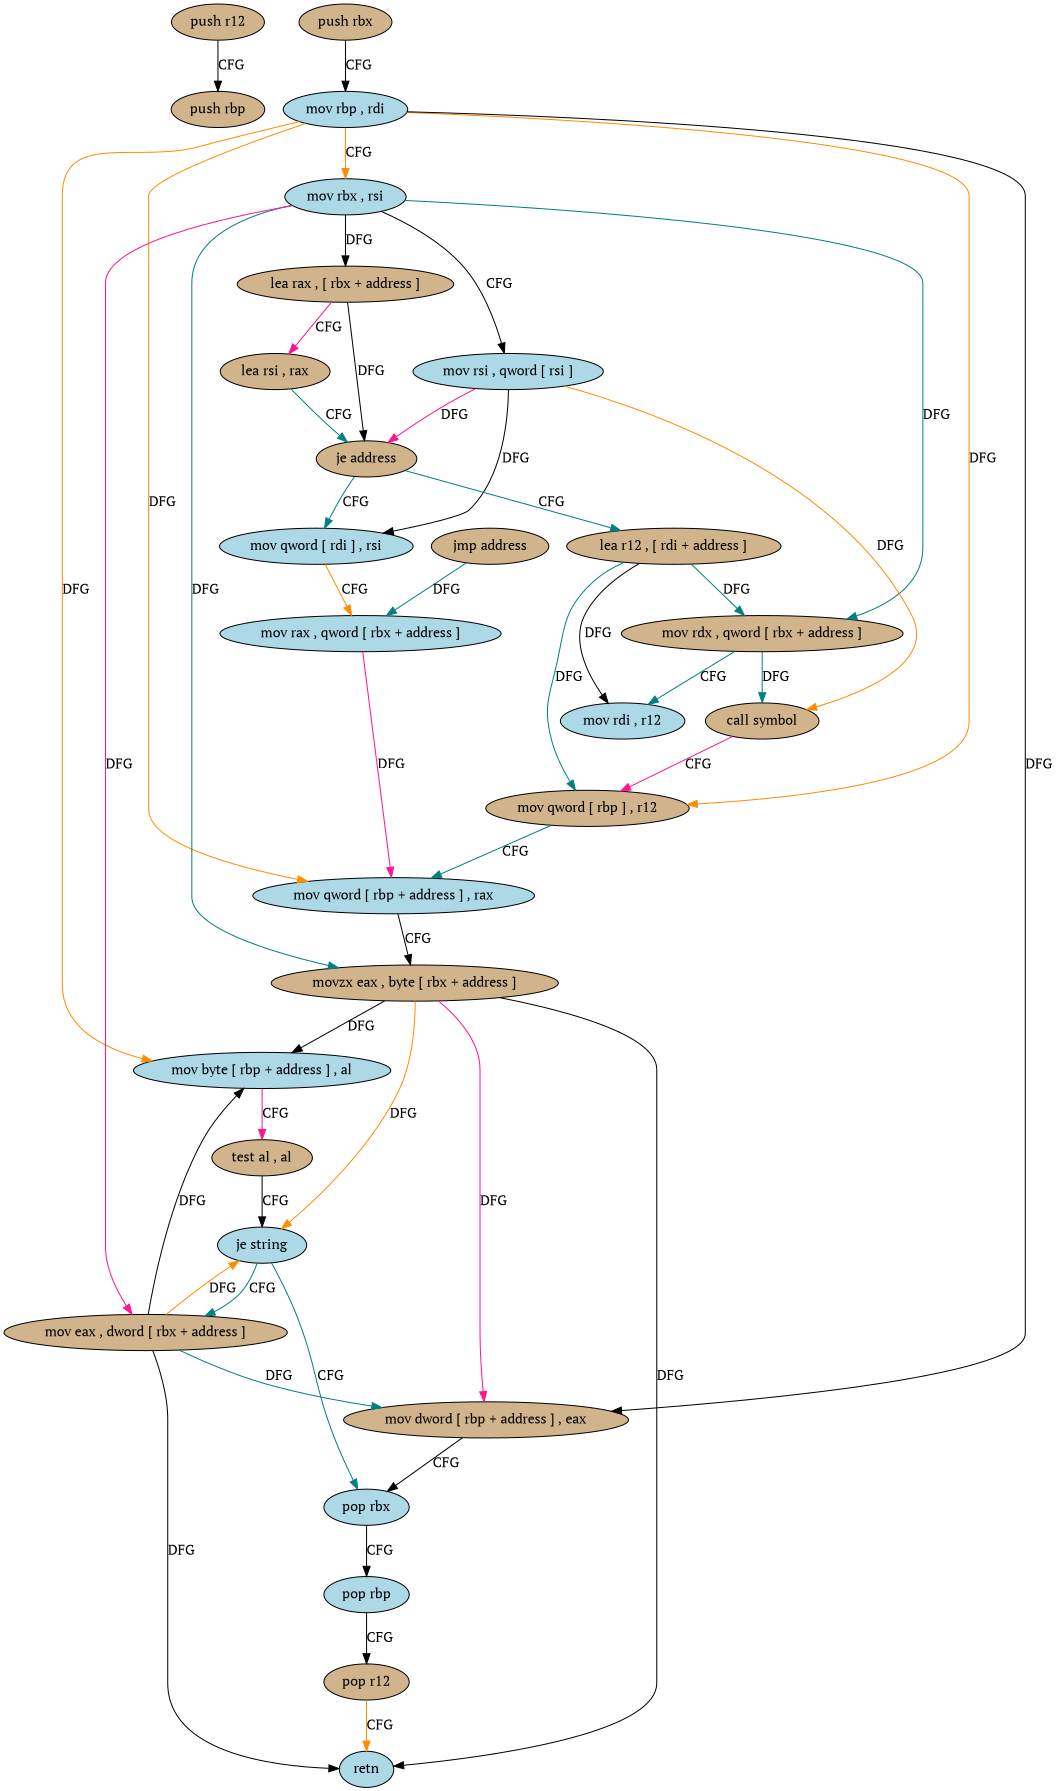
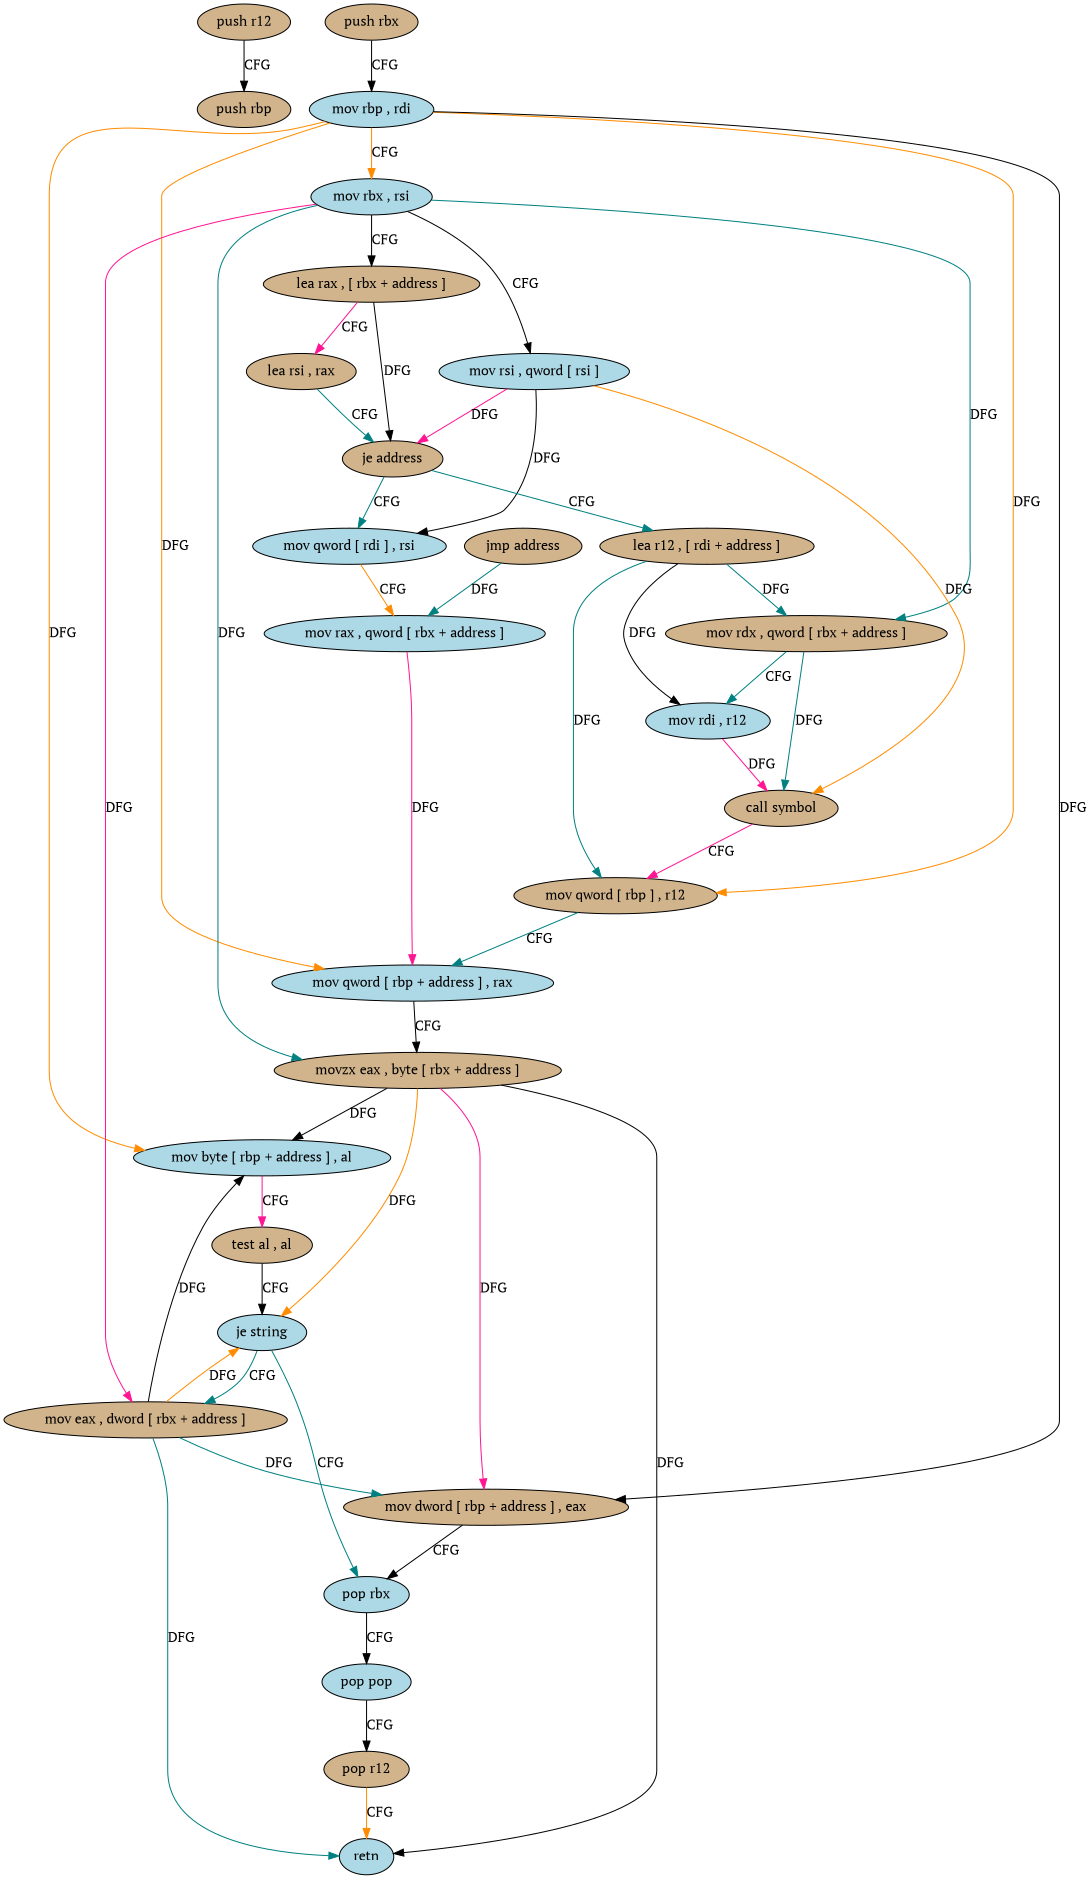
(360, 240) -> (385, 240)
none -> (741, 761)
(367, 1595) -> (367, 1682)
(168, 1616) -> (168, 1703)
